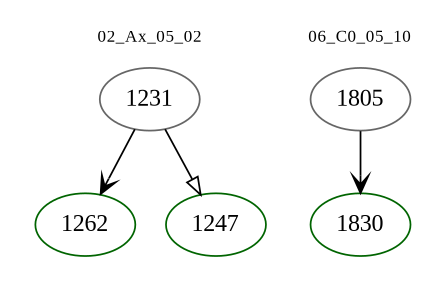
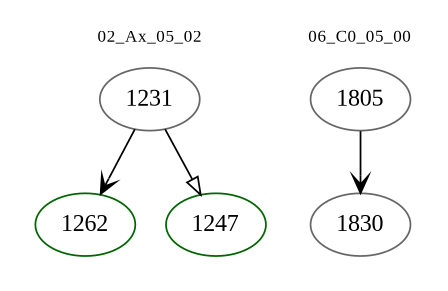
(361, 37) -> (361, 37)
(361, 225) -> (361, 225)
